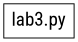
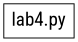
(39, 21) -> (39, 21)
